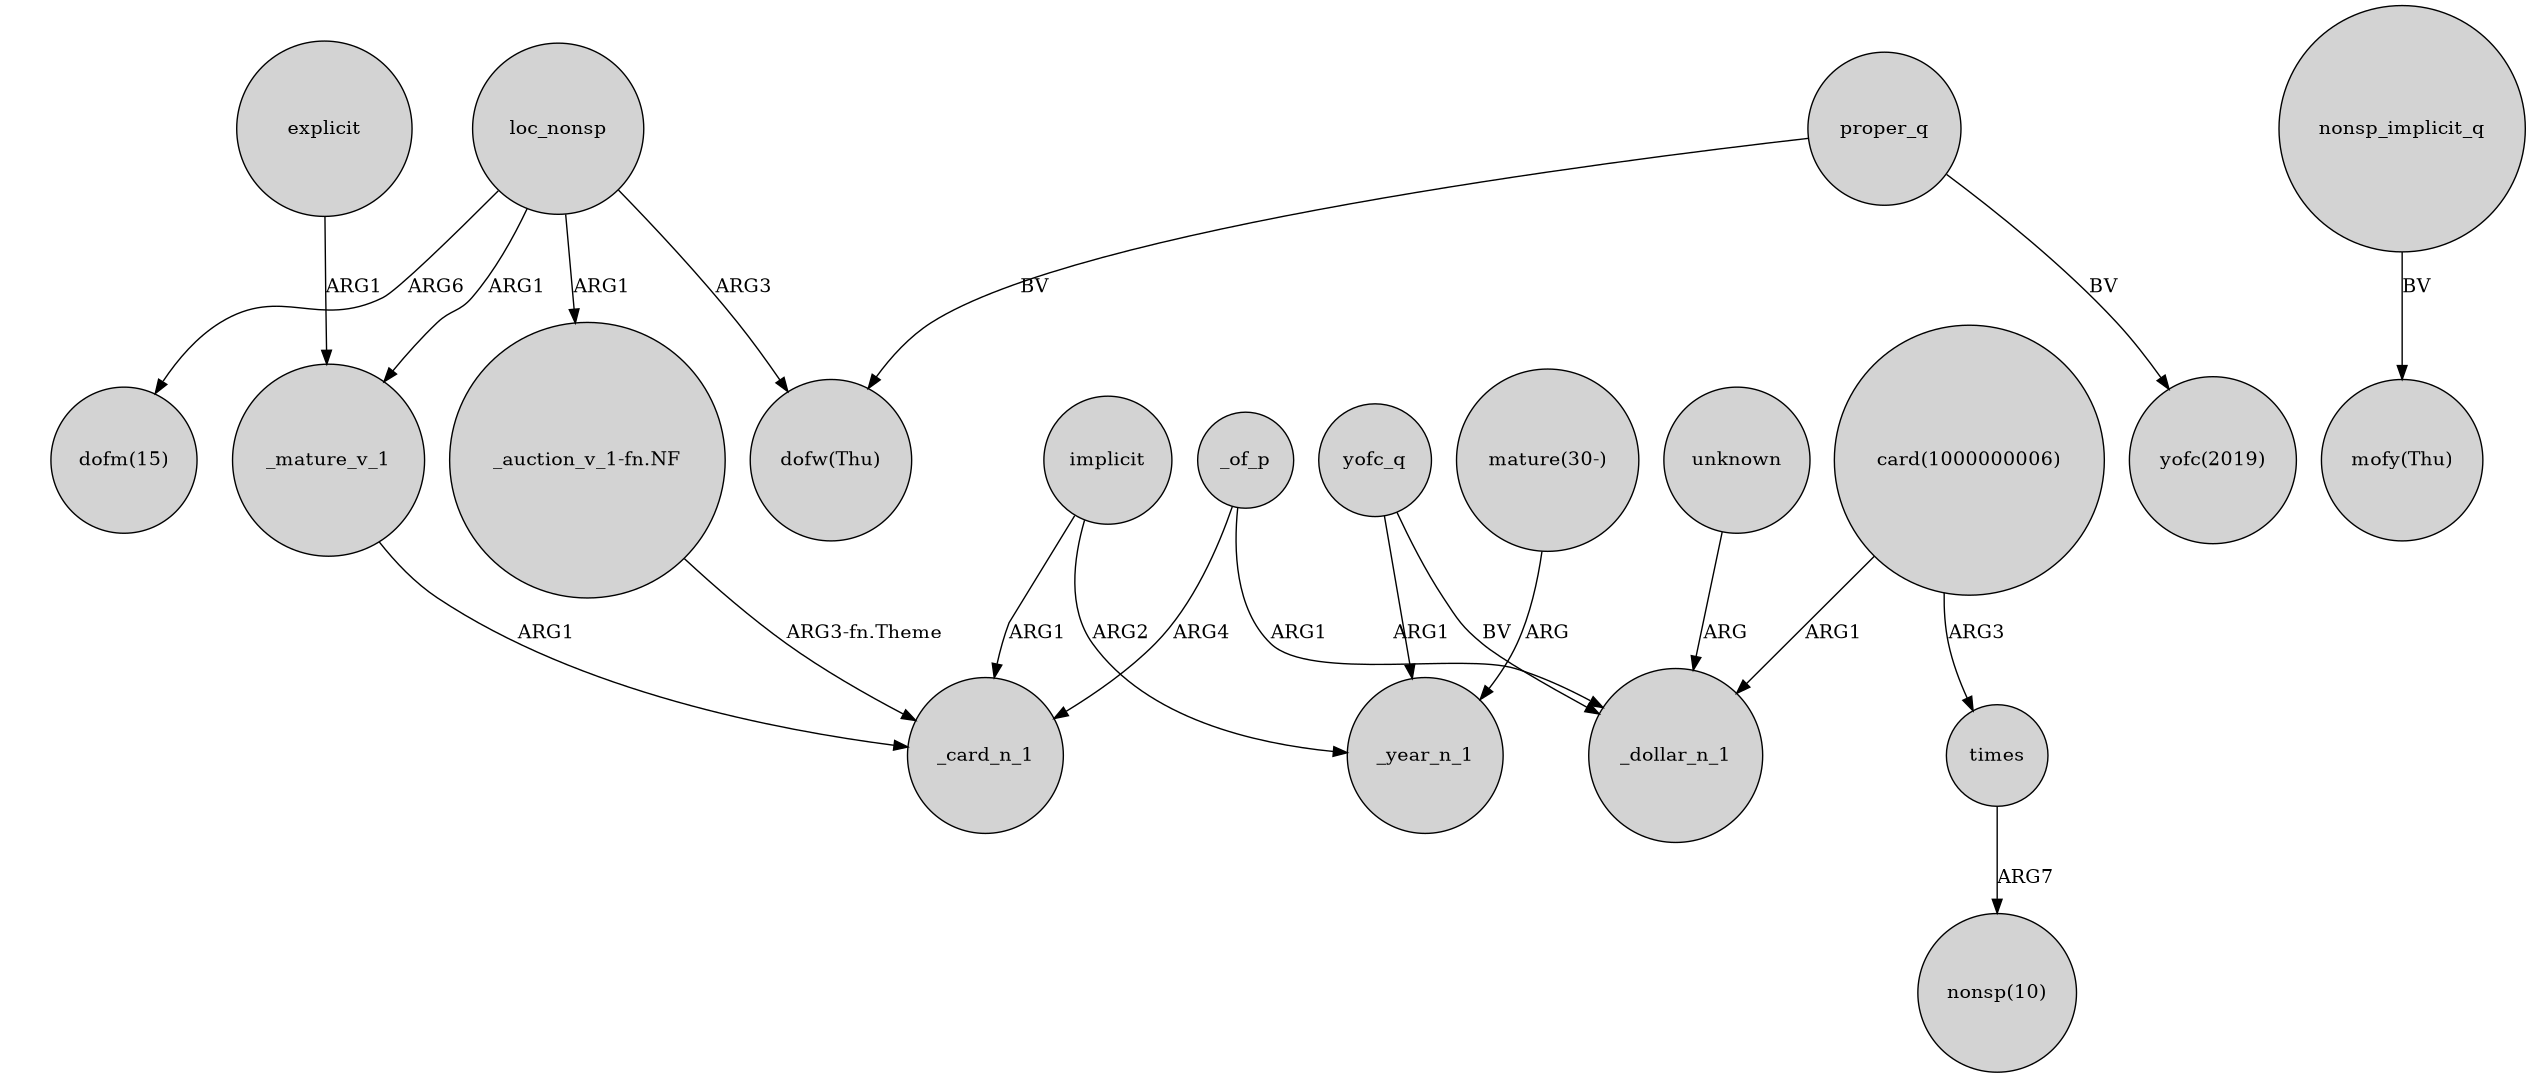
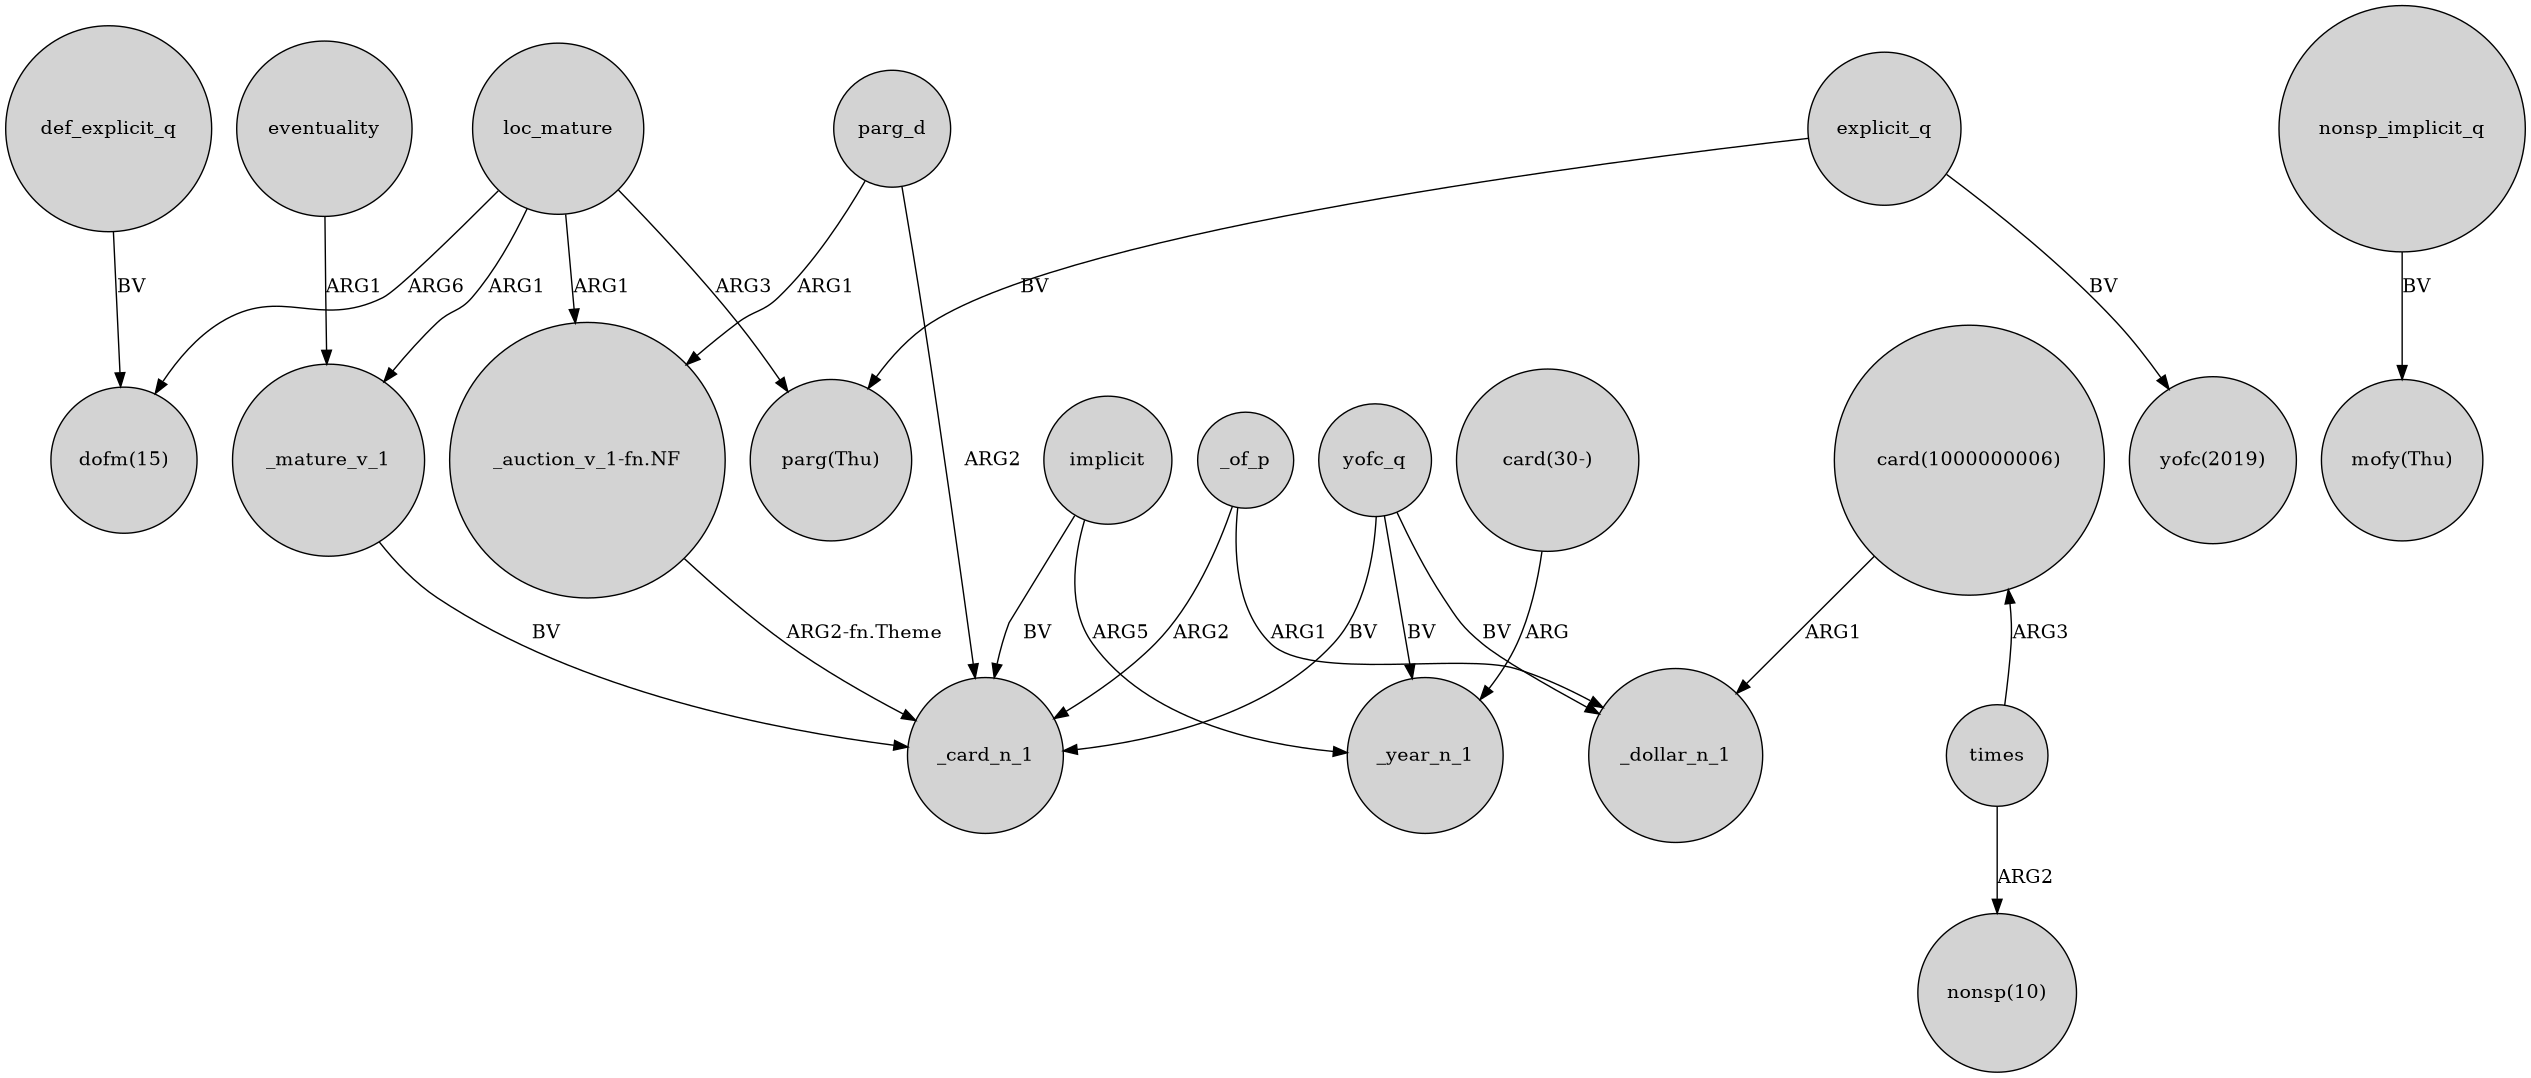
none -> (109, 129)
(324, 129) -> (324, 129)
(558, 129) -> (558, 129)
none -> (892, 129)
(1884, 129) -> (1884, 129)
(831, 460) -> (831, 460)
(1548, 460) -> (1548, 460)
(1737, 460) -> none
(546, 633) -> (546, 633)
(864, 633) -> (864, 633)
(1038, 633) -> (1038, 633)
(1121, 633) -> (1121, 633)
(1202, 633) -> (1202, 633)
(1422, 633) -> (1422, 633)
(1949, 647) -> (2010, 655)
none -> (1277, 689)
(2026, 878) -> (2026, 878)
